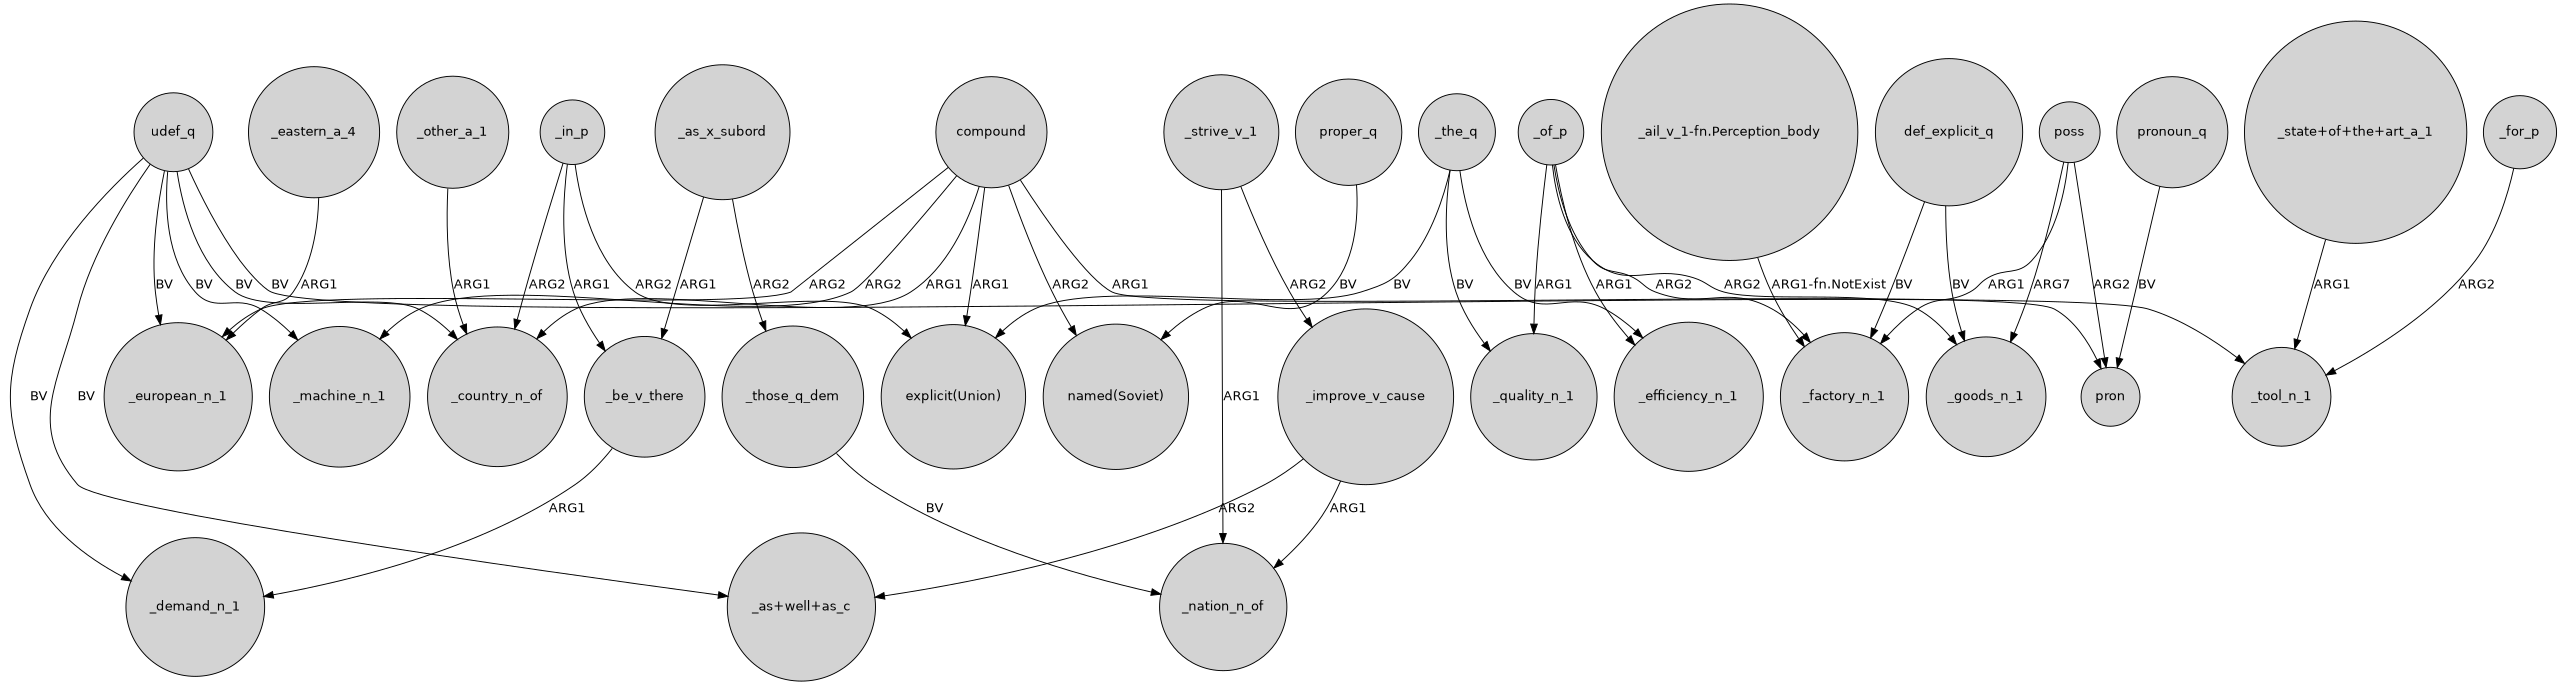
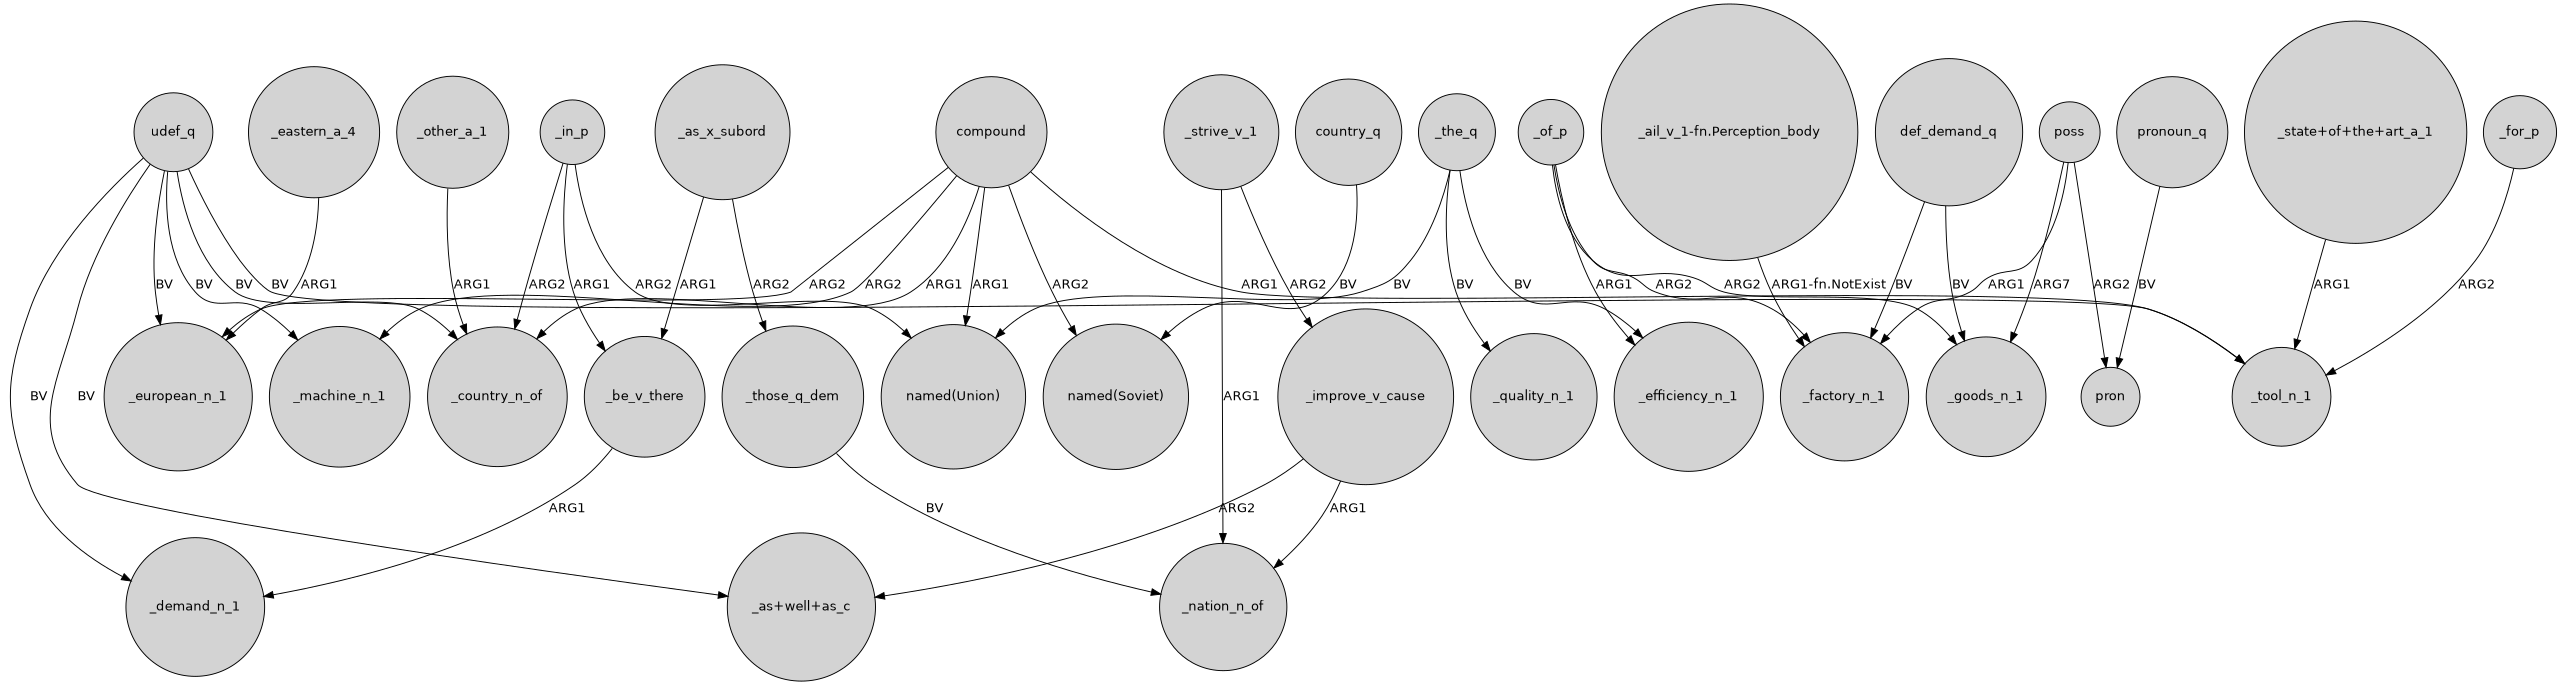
(1349, 132) -> (1349, 132)
(1949, 132) -> (1949, 132)
(1538, 244) -> none
(1544, 300) -> (1623, 297)
(953, 397) -> (953, 397)
